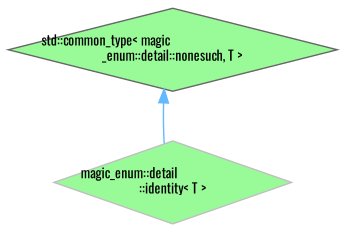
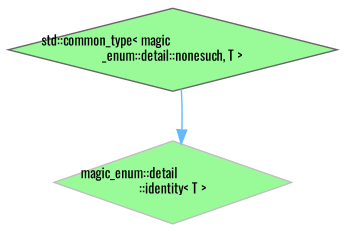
(163, 123) -> (182, 109)
